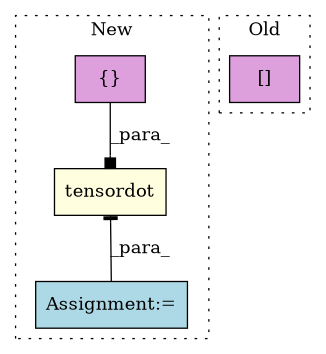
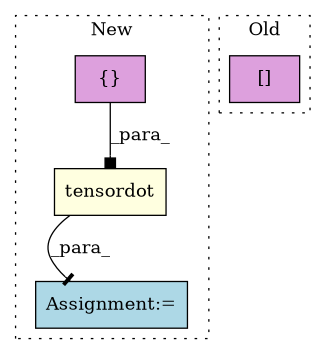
(111, 252) -> (48, 245)
